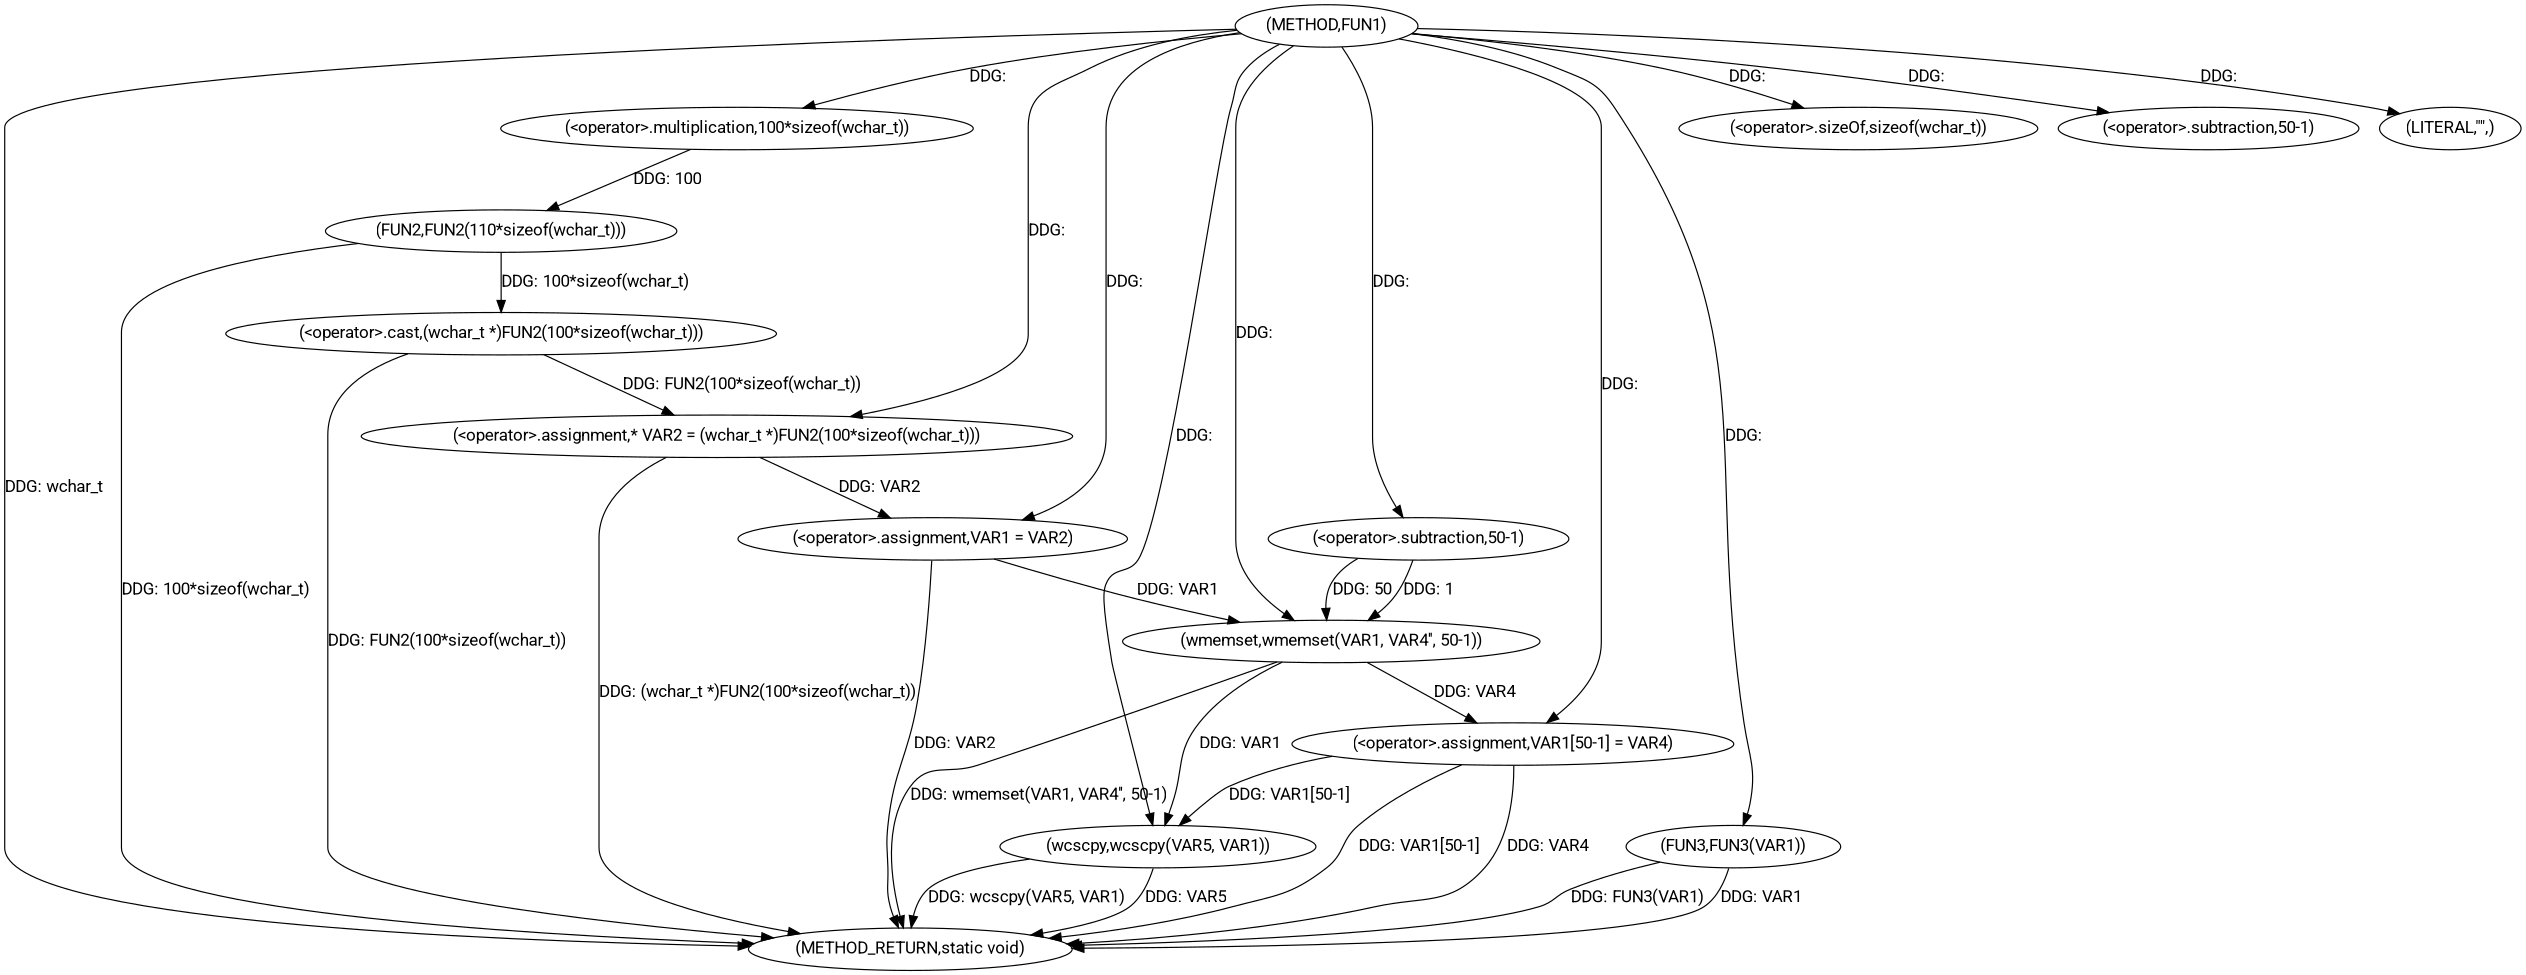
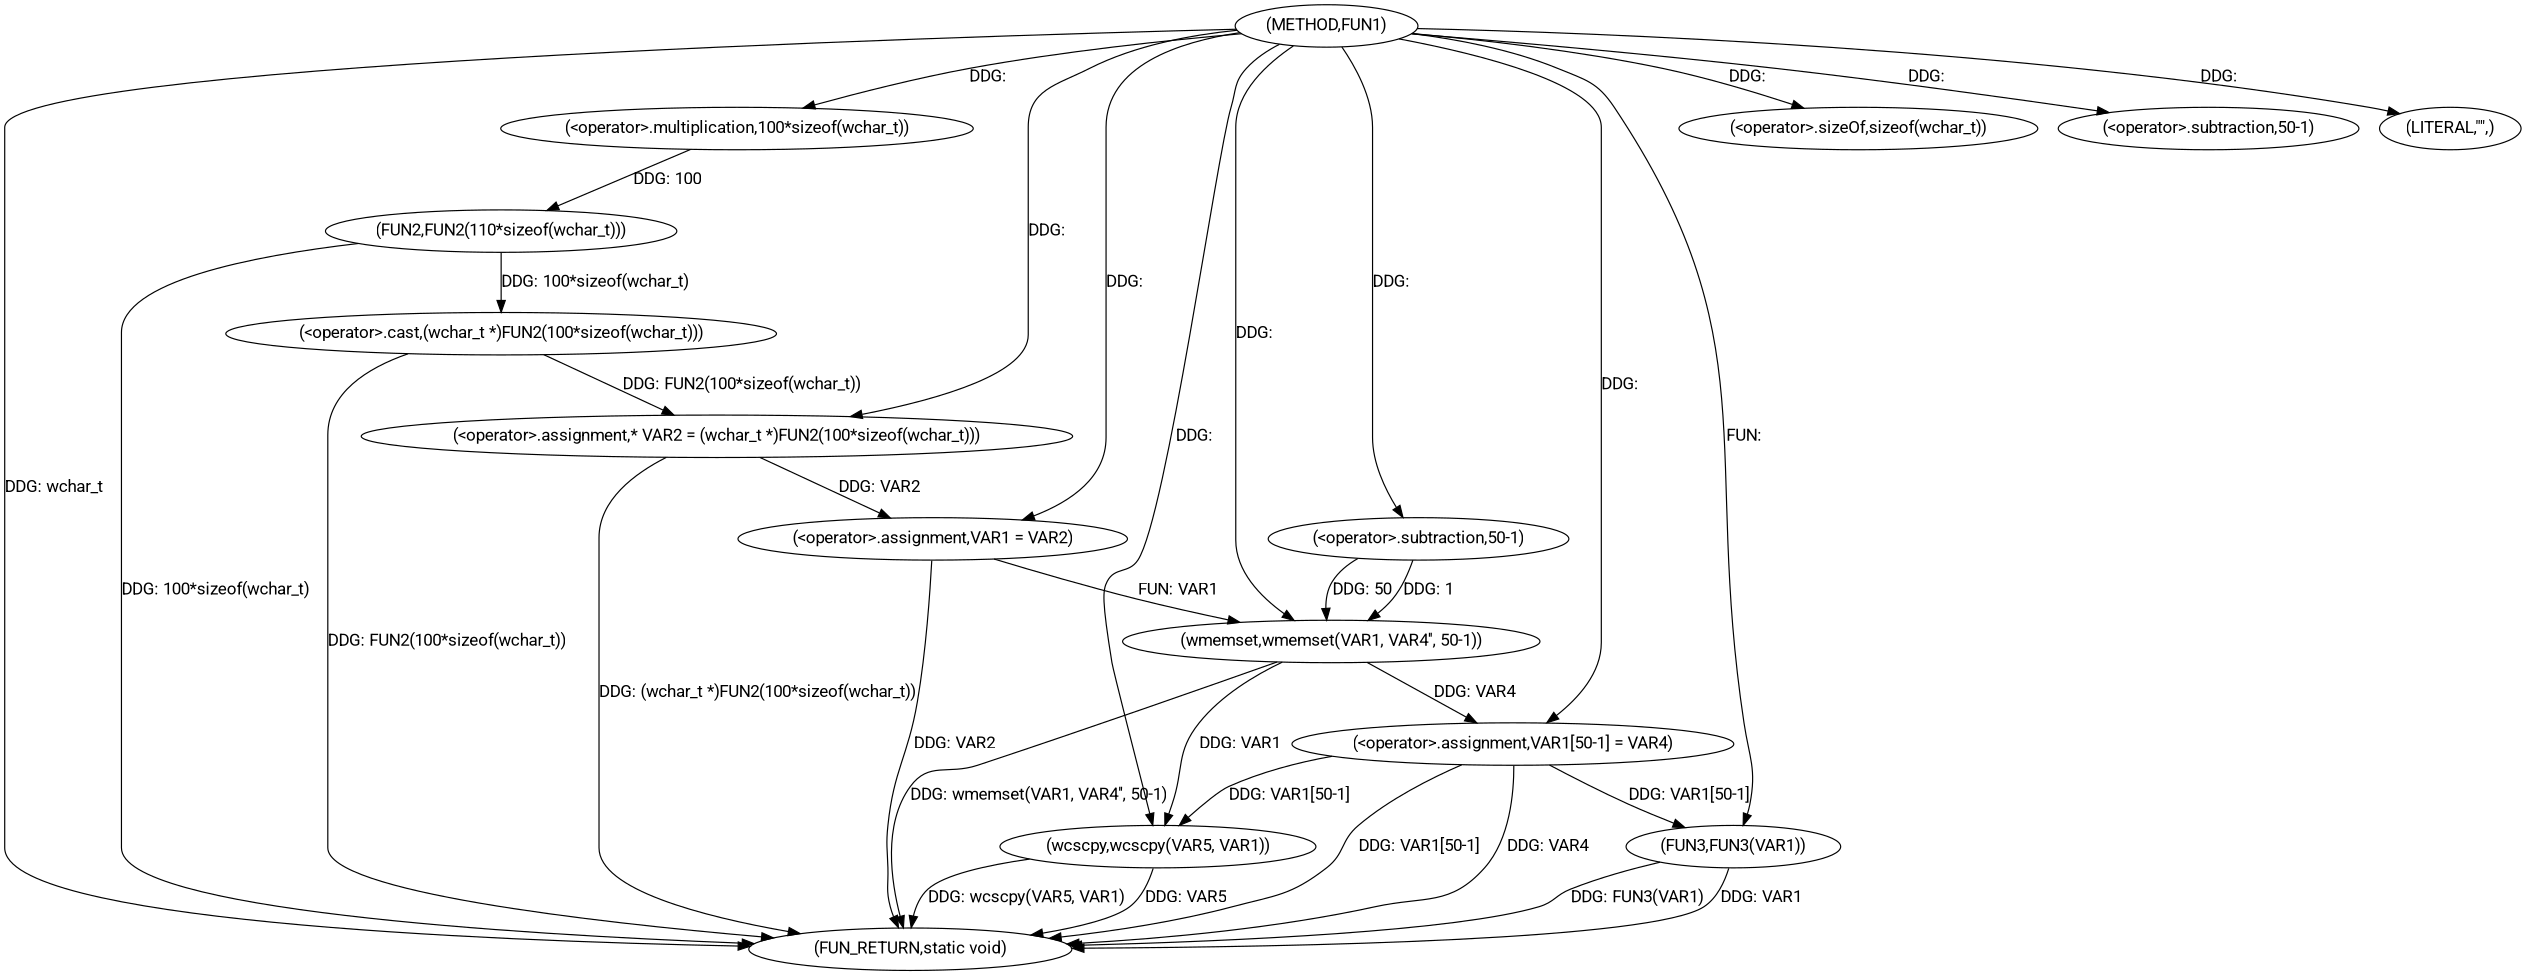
(1746, 436) -> (1746, 436)
(1178, 590) -> (1178, 590)
none -> (1611, 796)
(910, 949) -> (910, 949)
